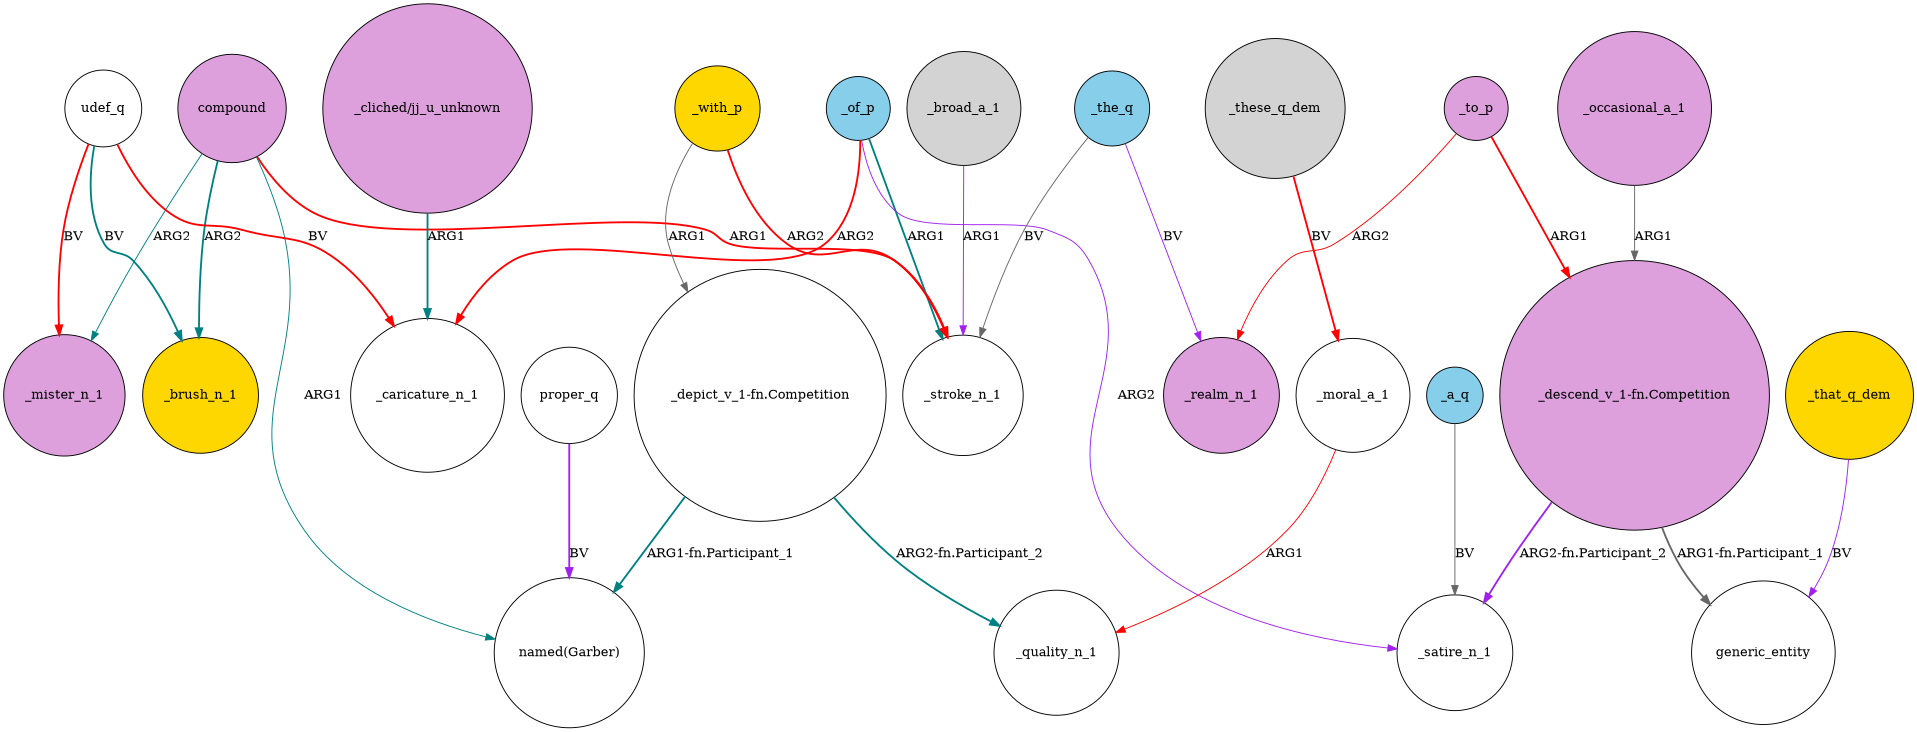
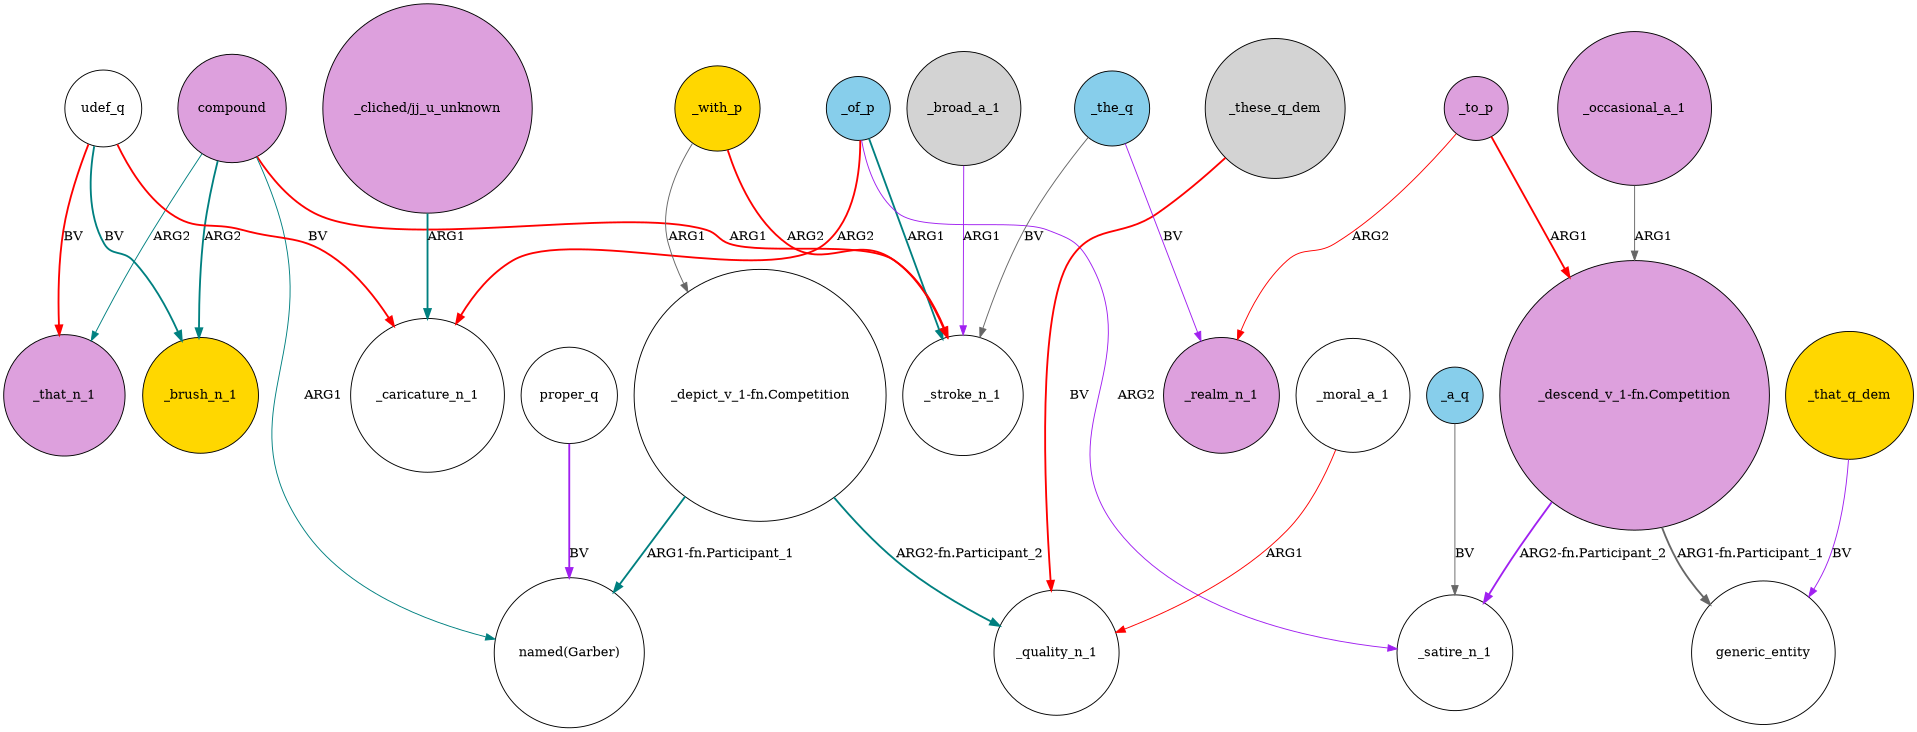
(1316, 257) -> (1051, 324)
(64, 395) -> (64, 395)
